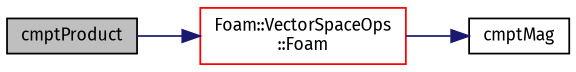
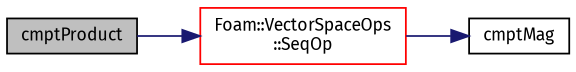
(303, 36) -> (303, 36)
